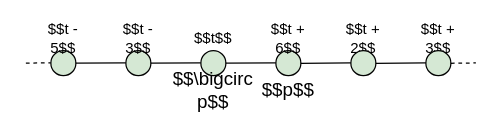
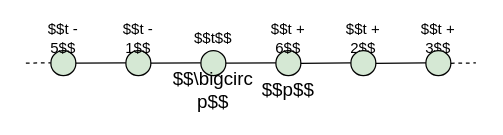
(138, 38) -> (138, 38)
